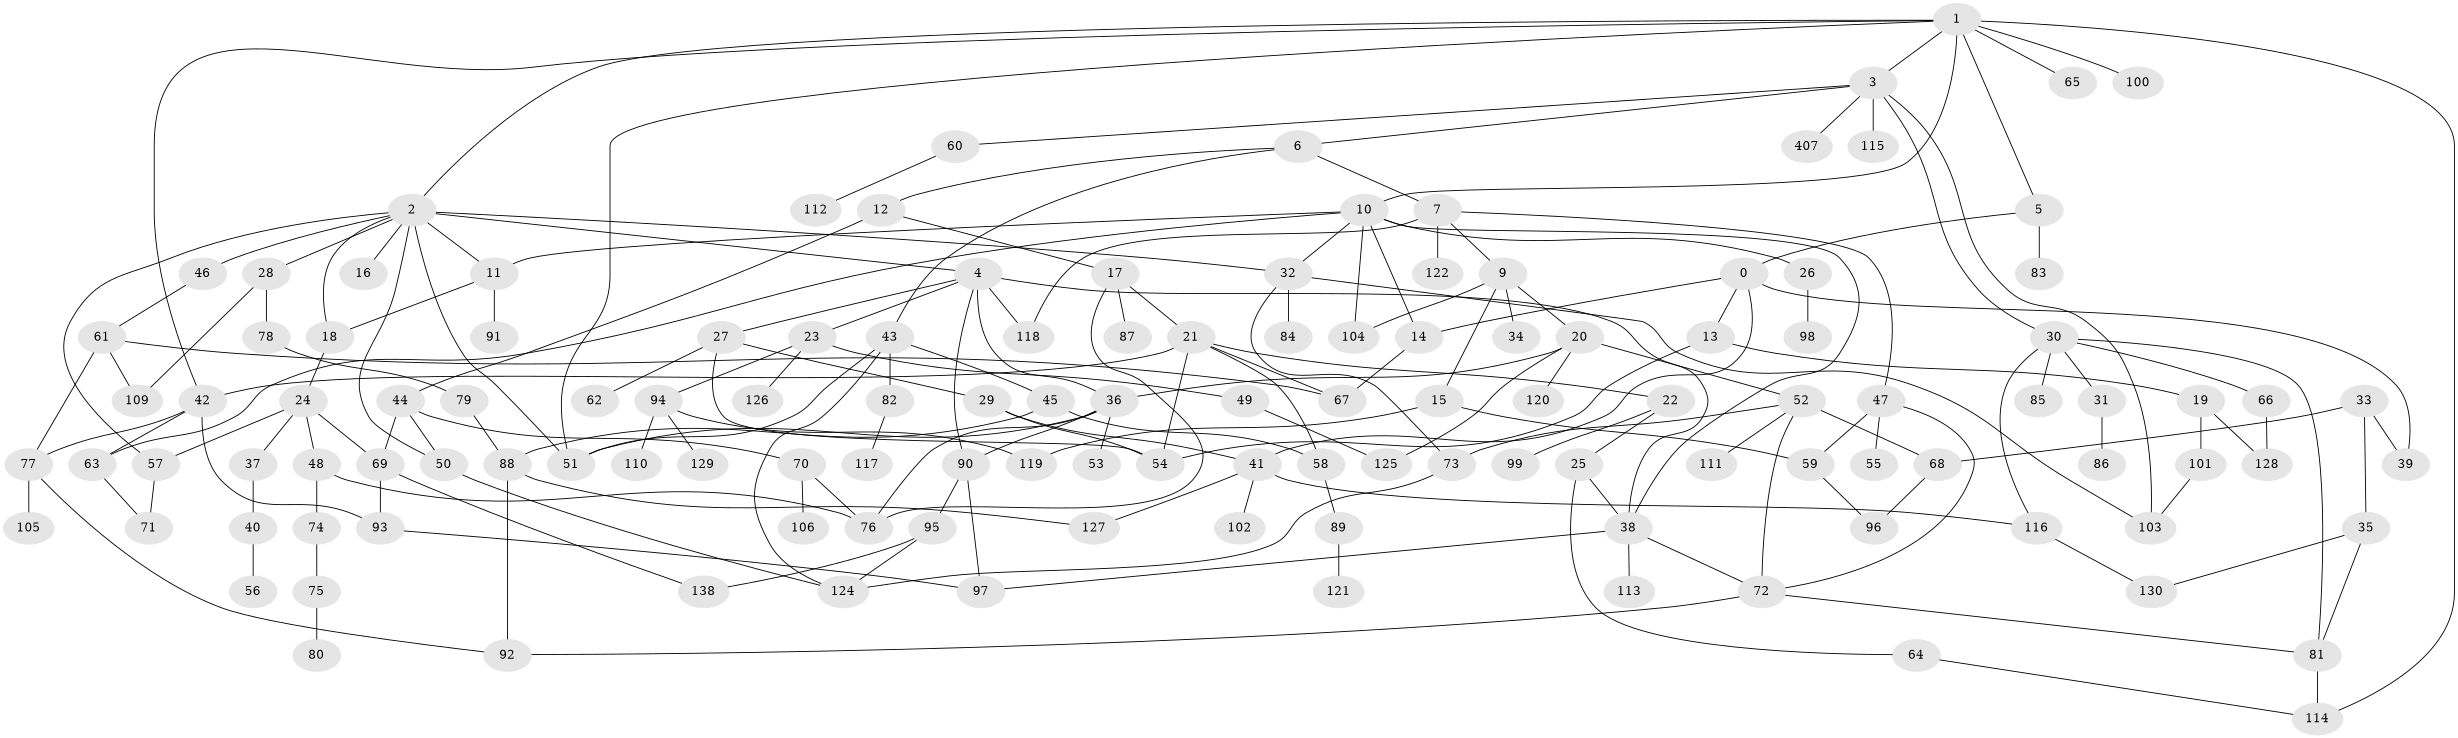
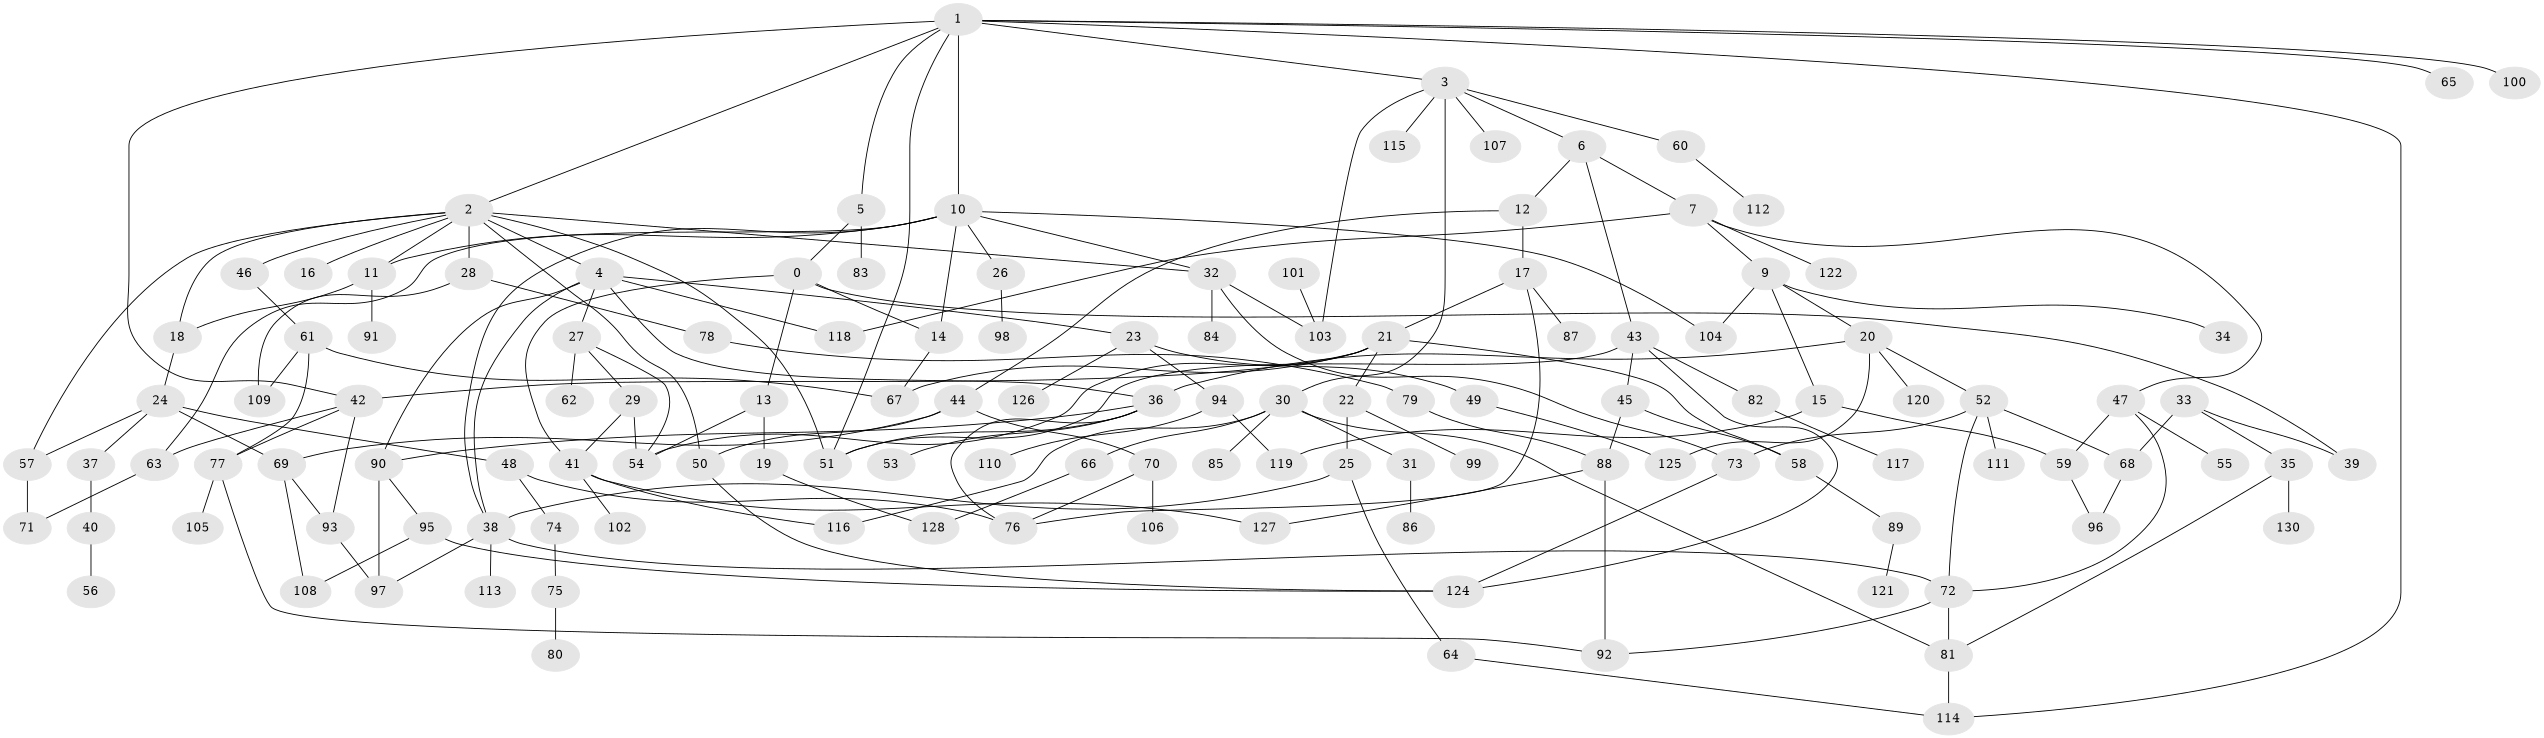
(1807, 147) -> (1495, 147)
(2201, 437) -> none
(703, 465) -> none
(2094, 560) -> none
(704, 592) -> (306, 592)
